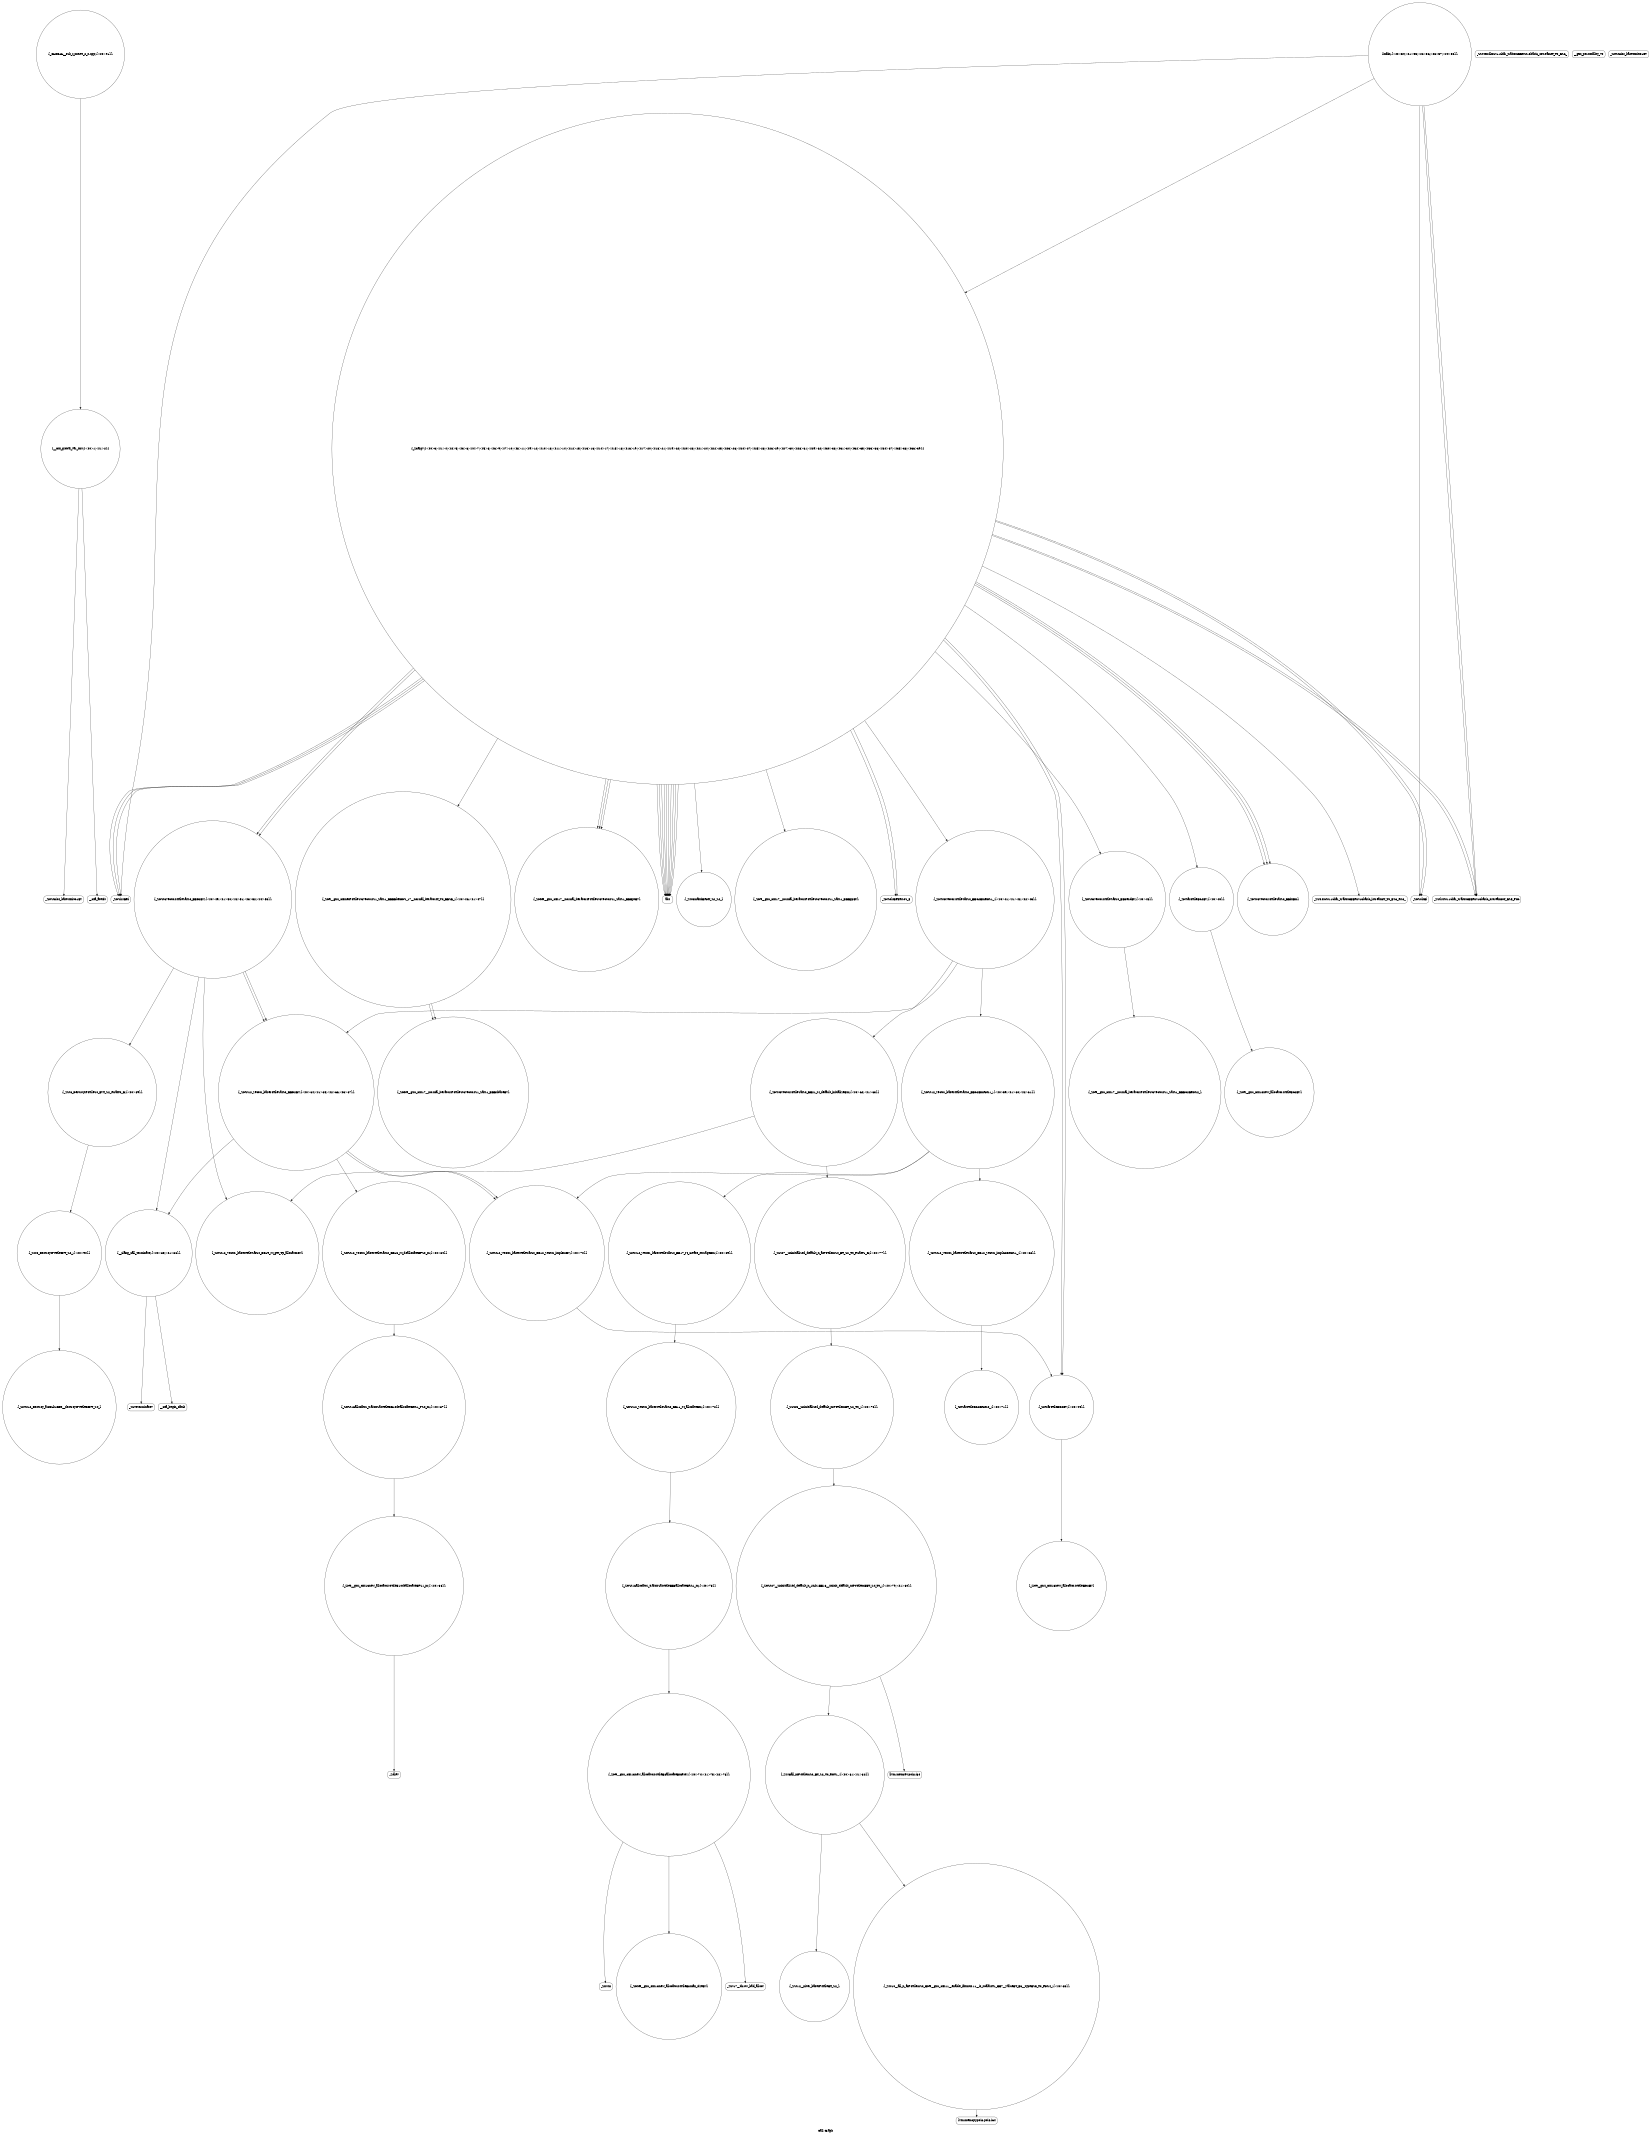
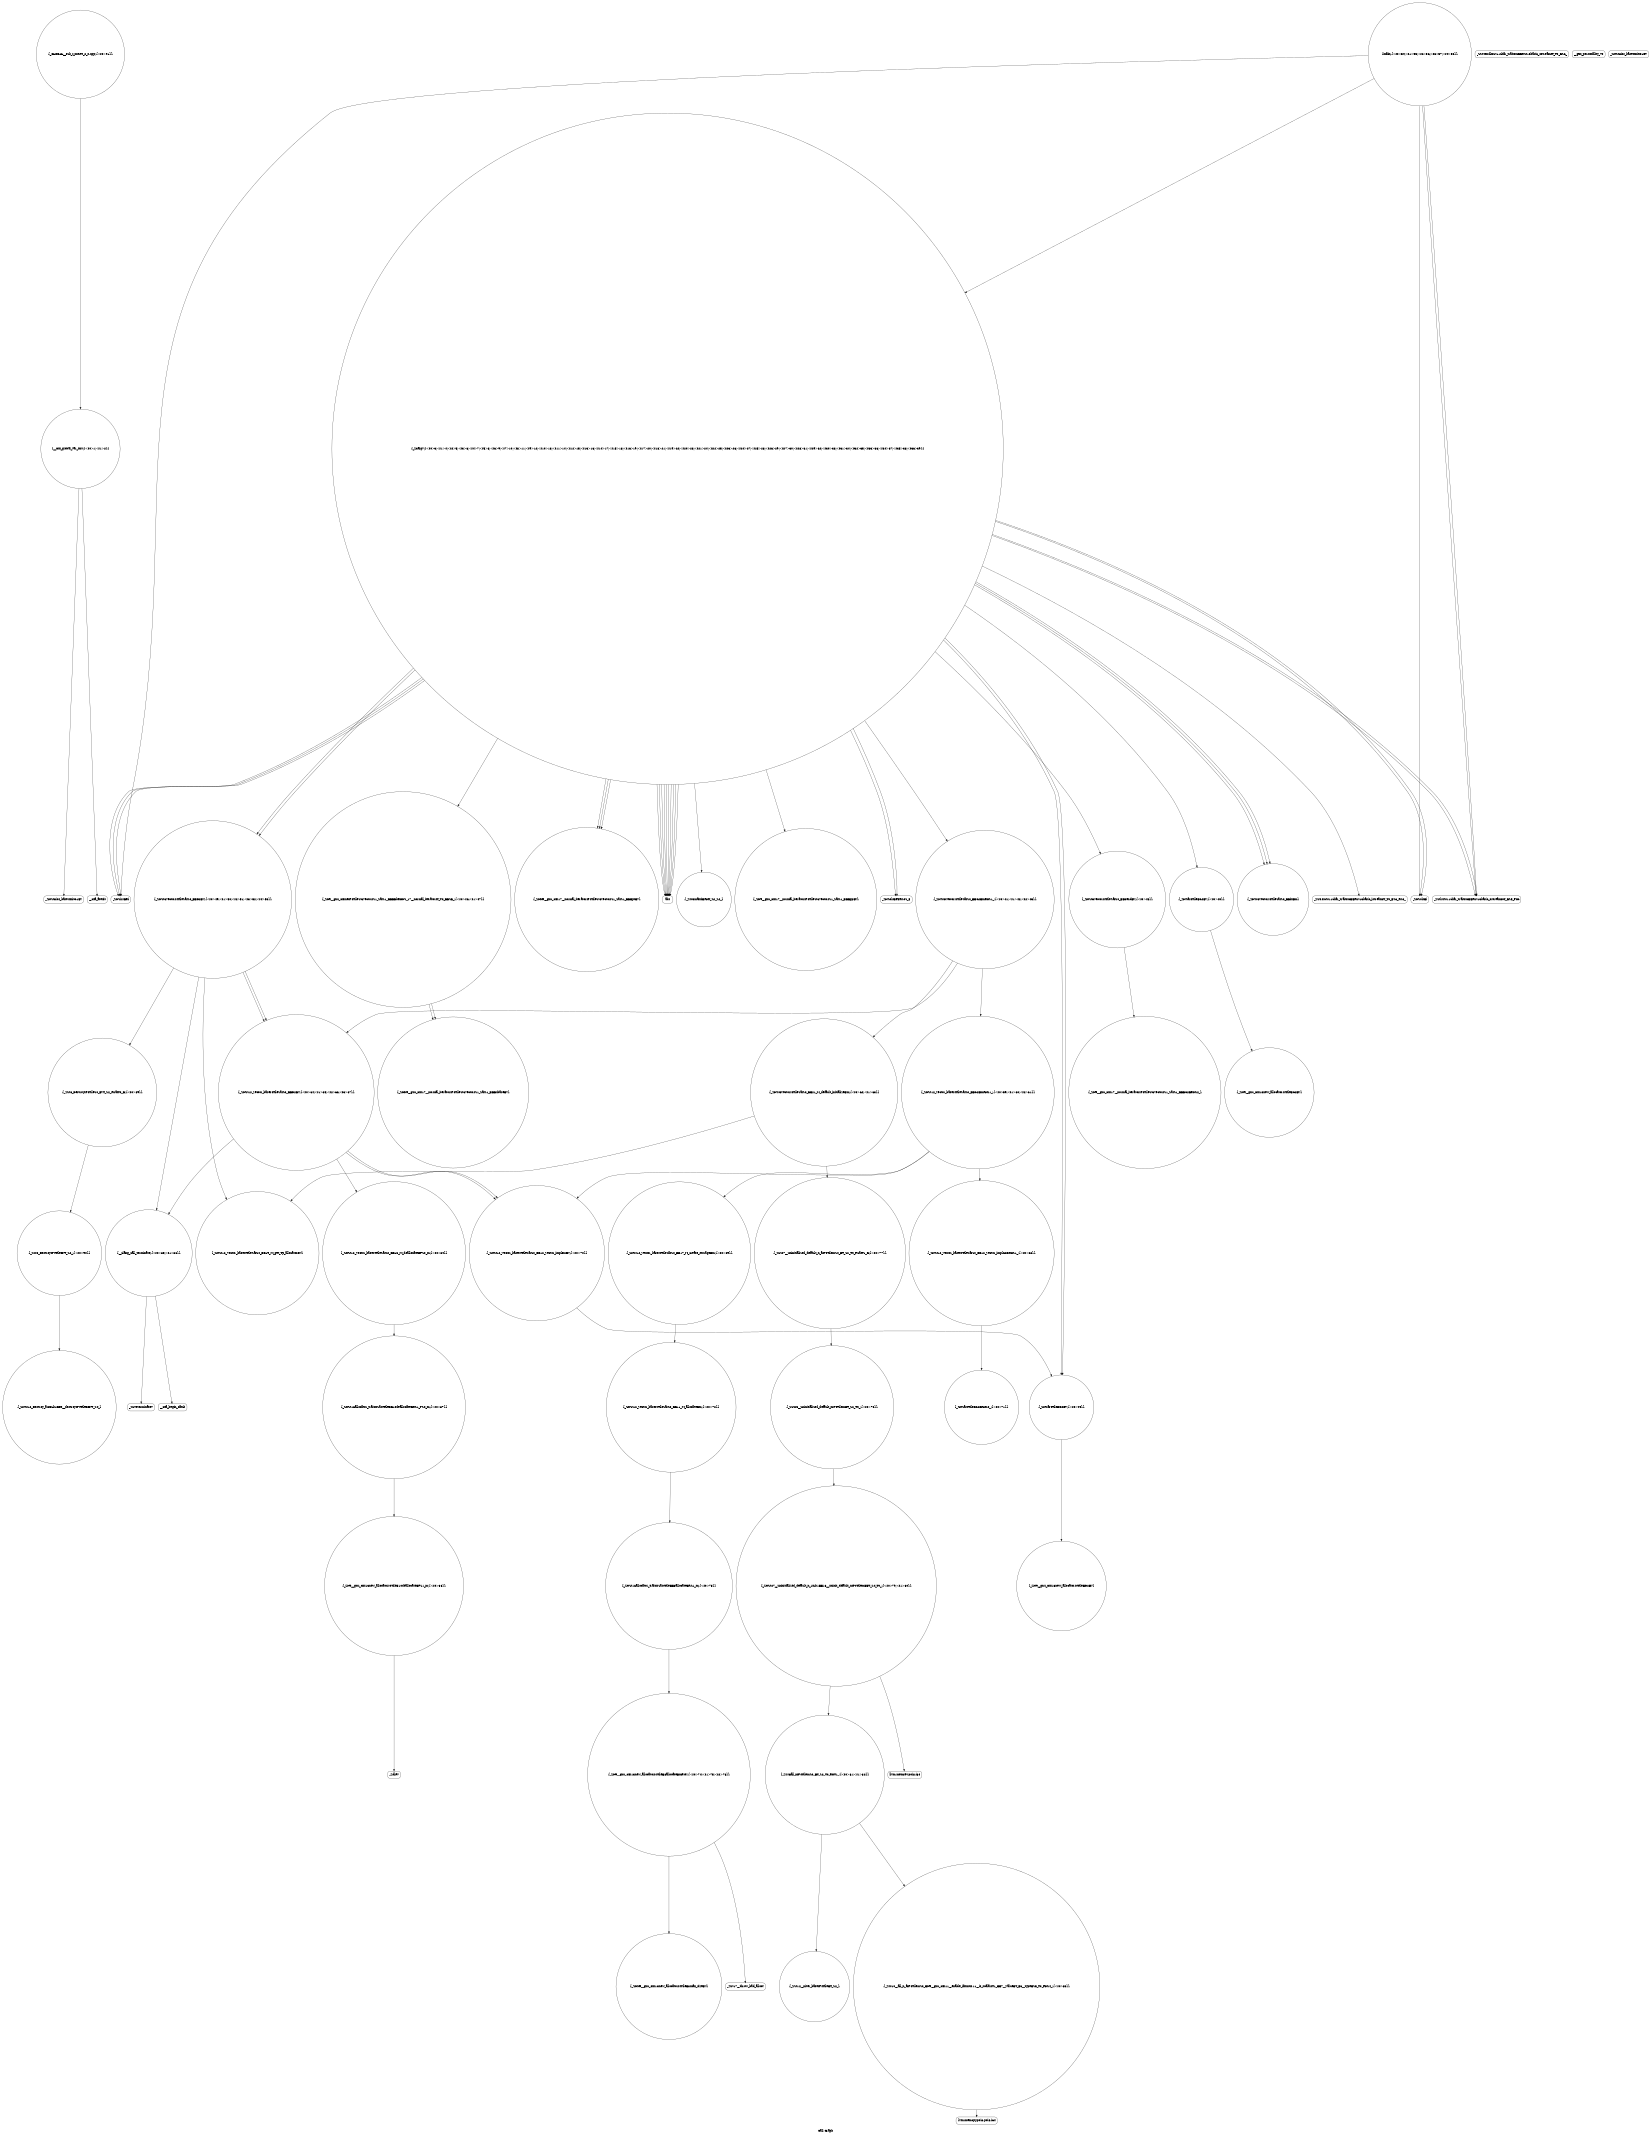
(606, 1987) -> none
